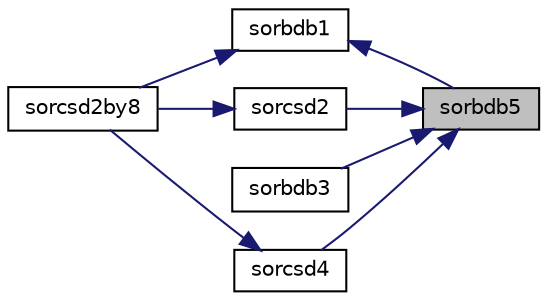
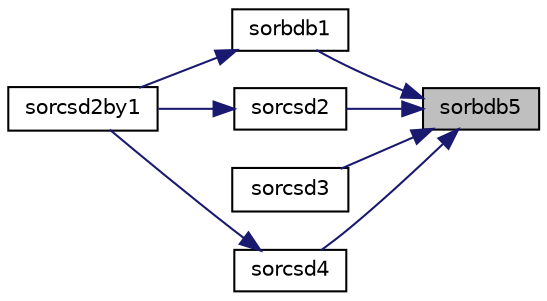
(412, 67) -> (359, 72)
(83, 109) -> (83, 109)
(290, 190) -> (290, 190)
